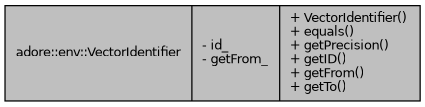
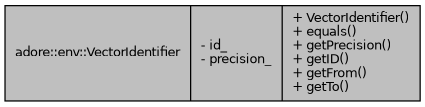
(235, 60) -> (236, 60)
